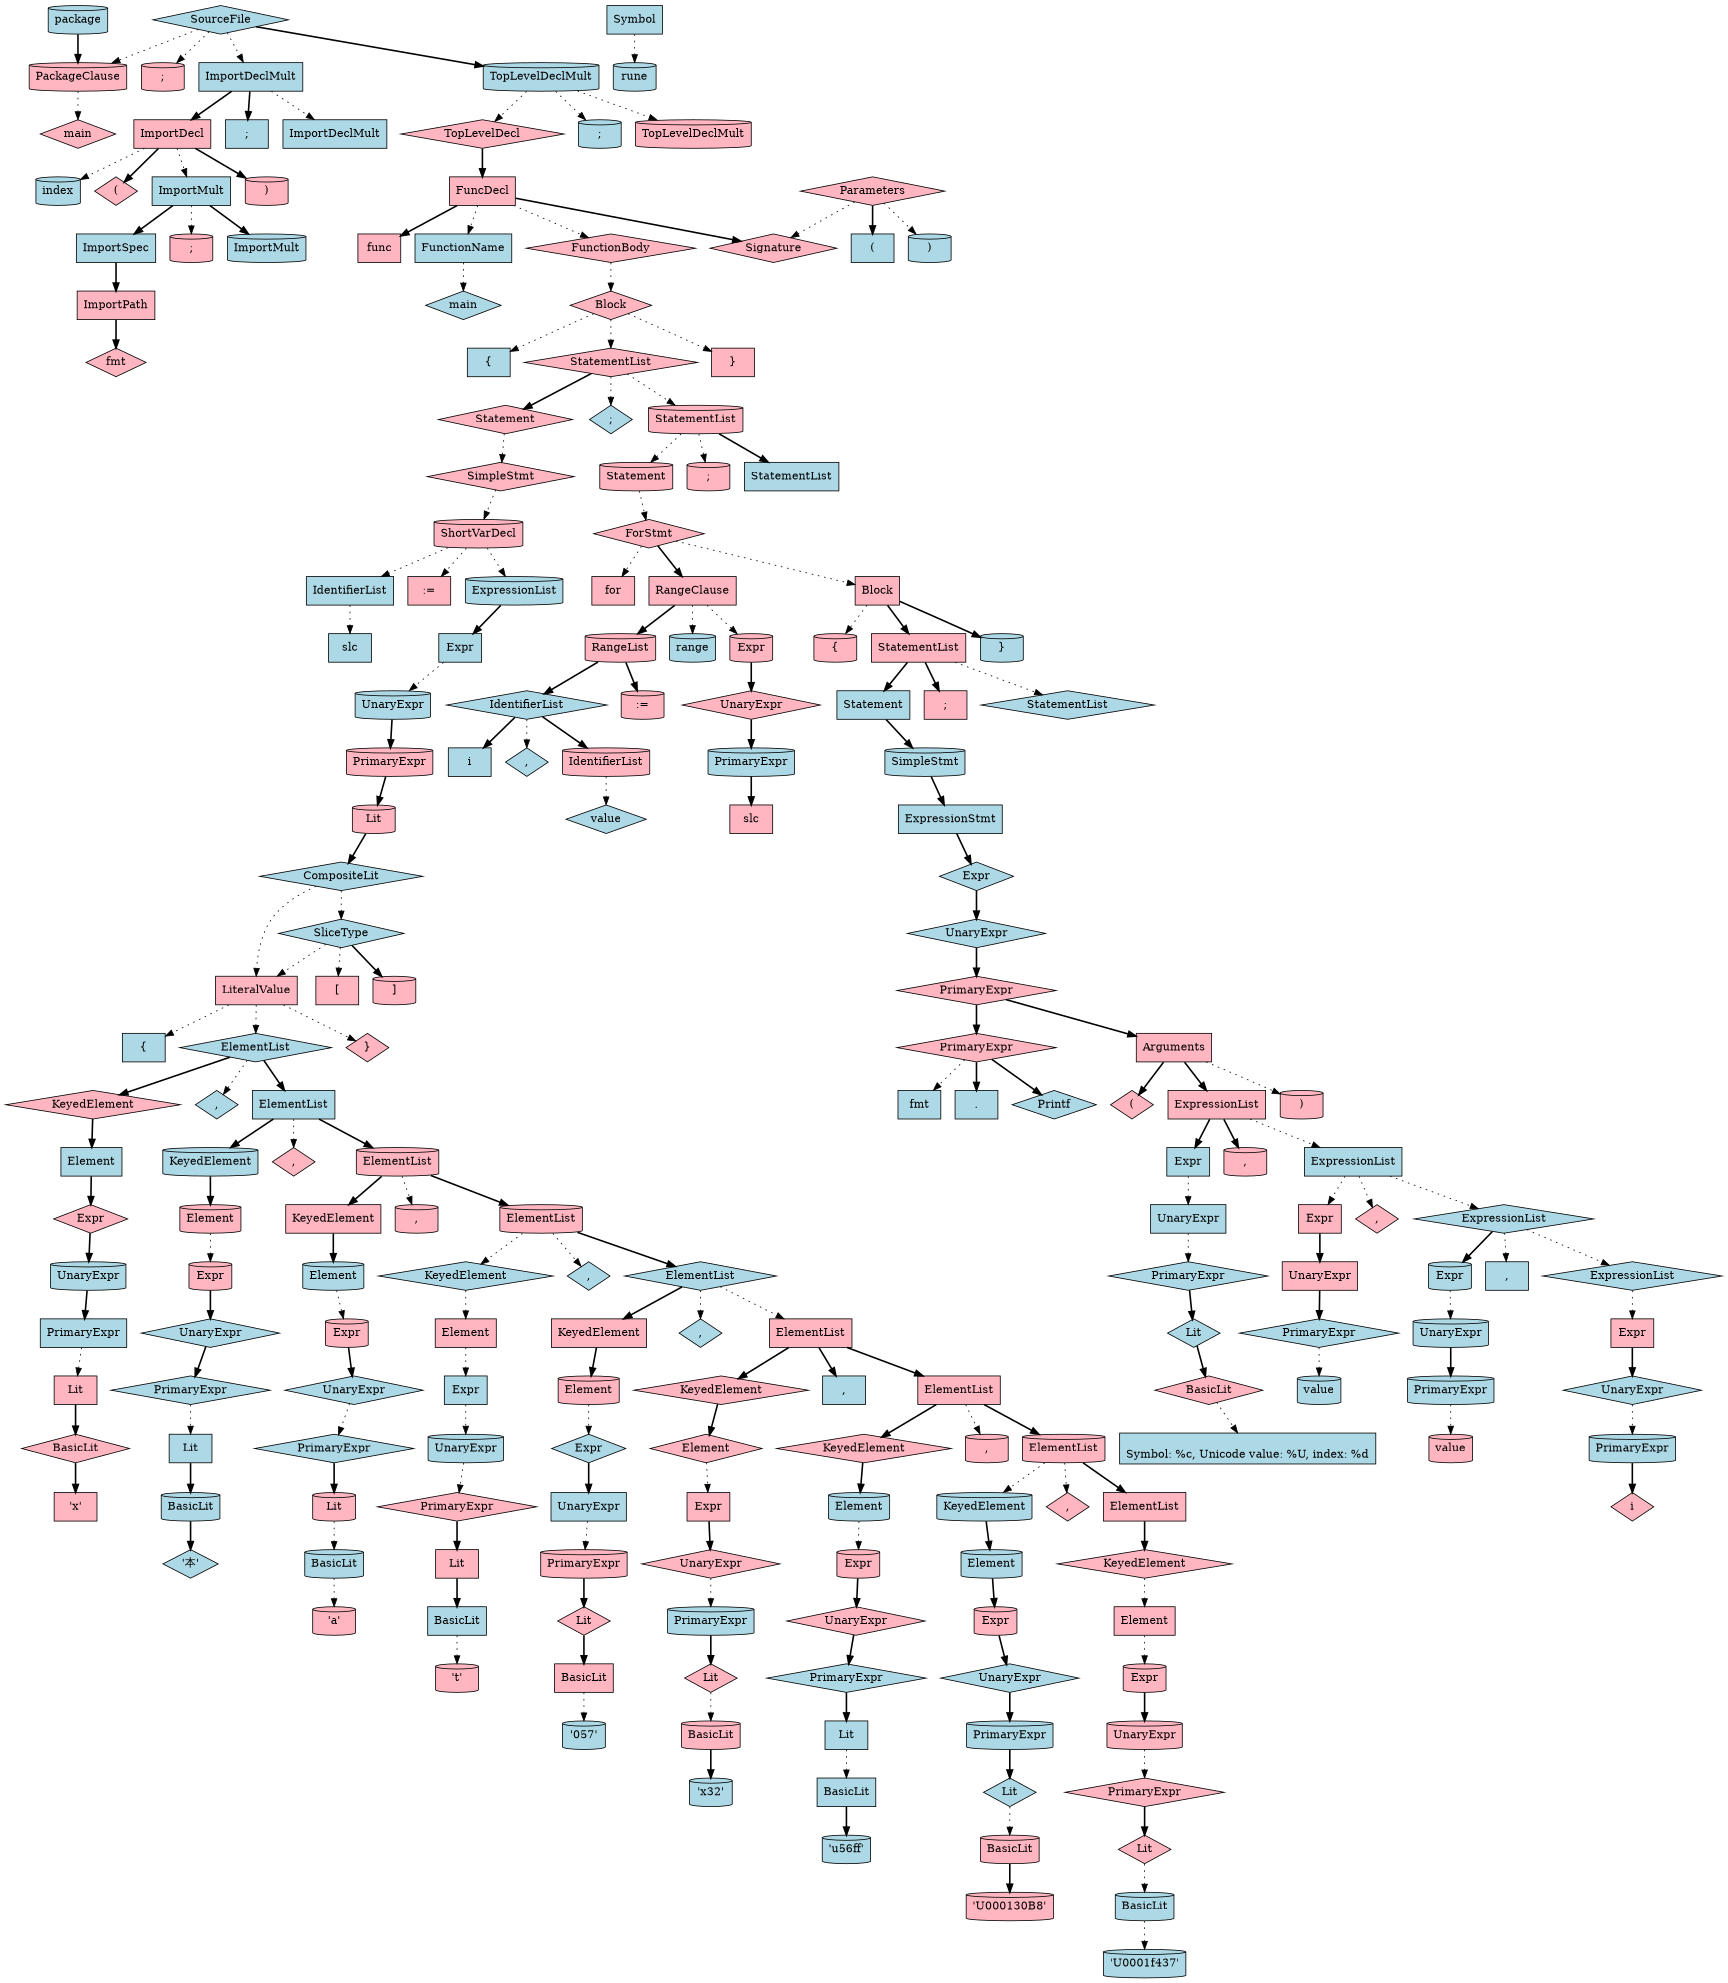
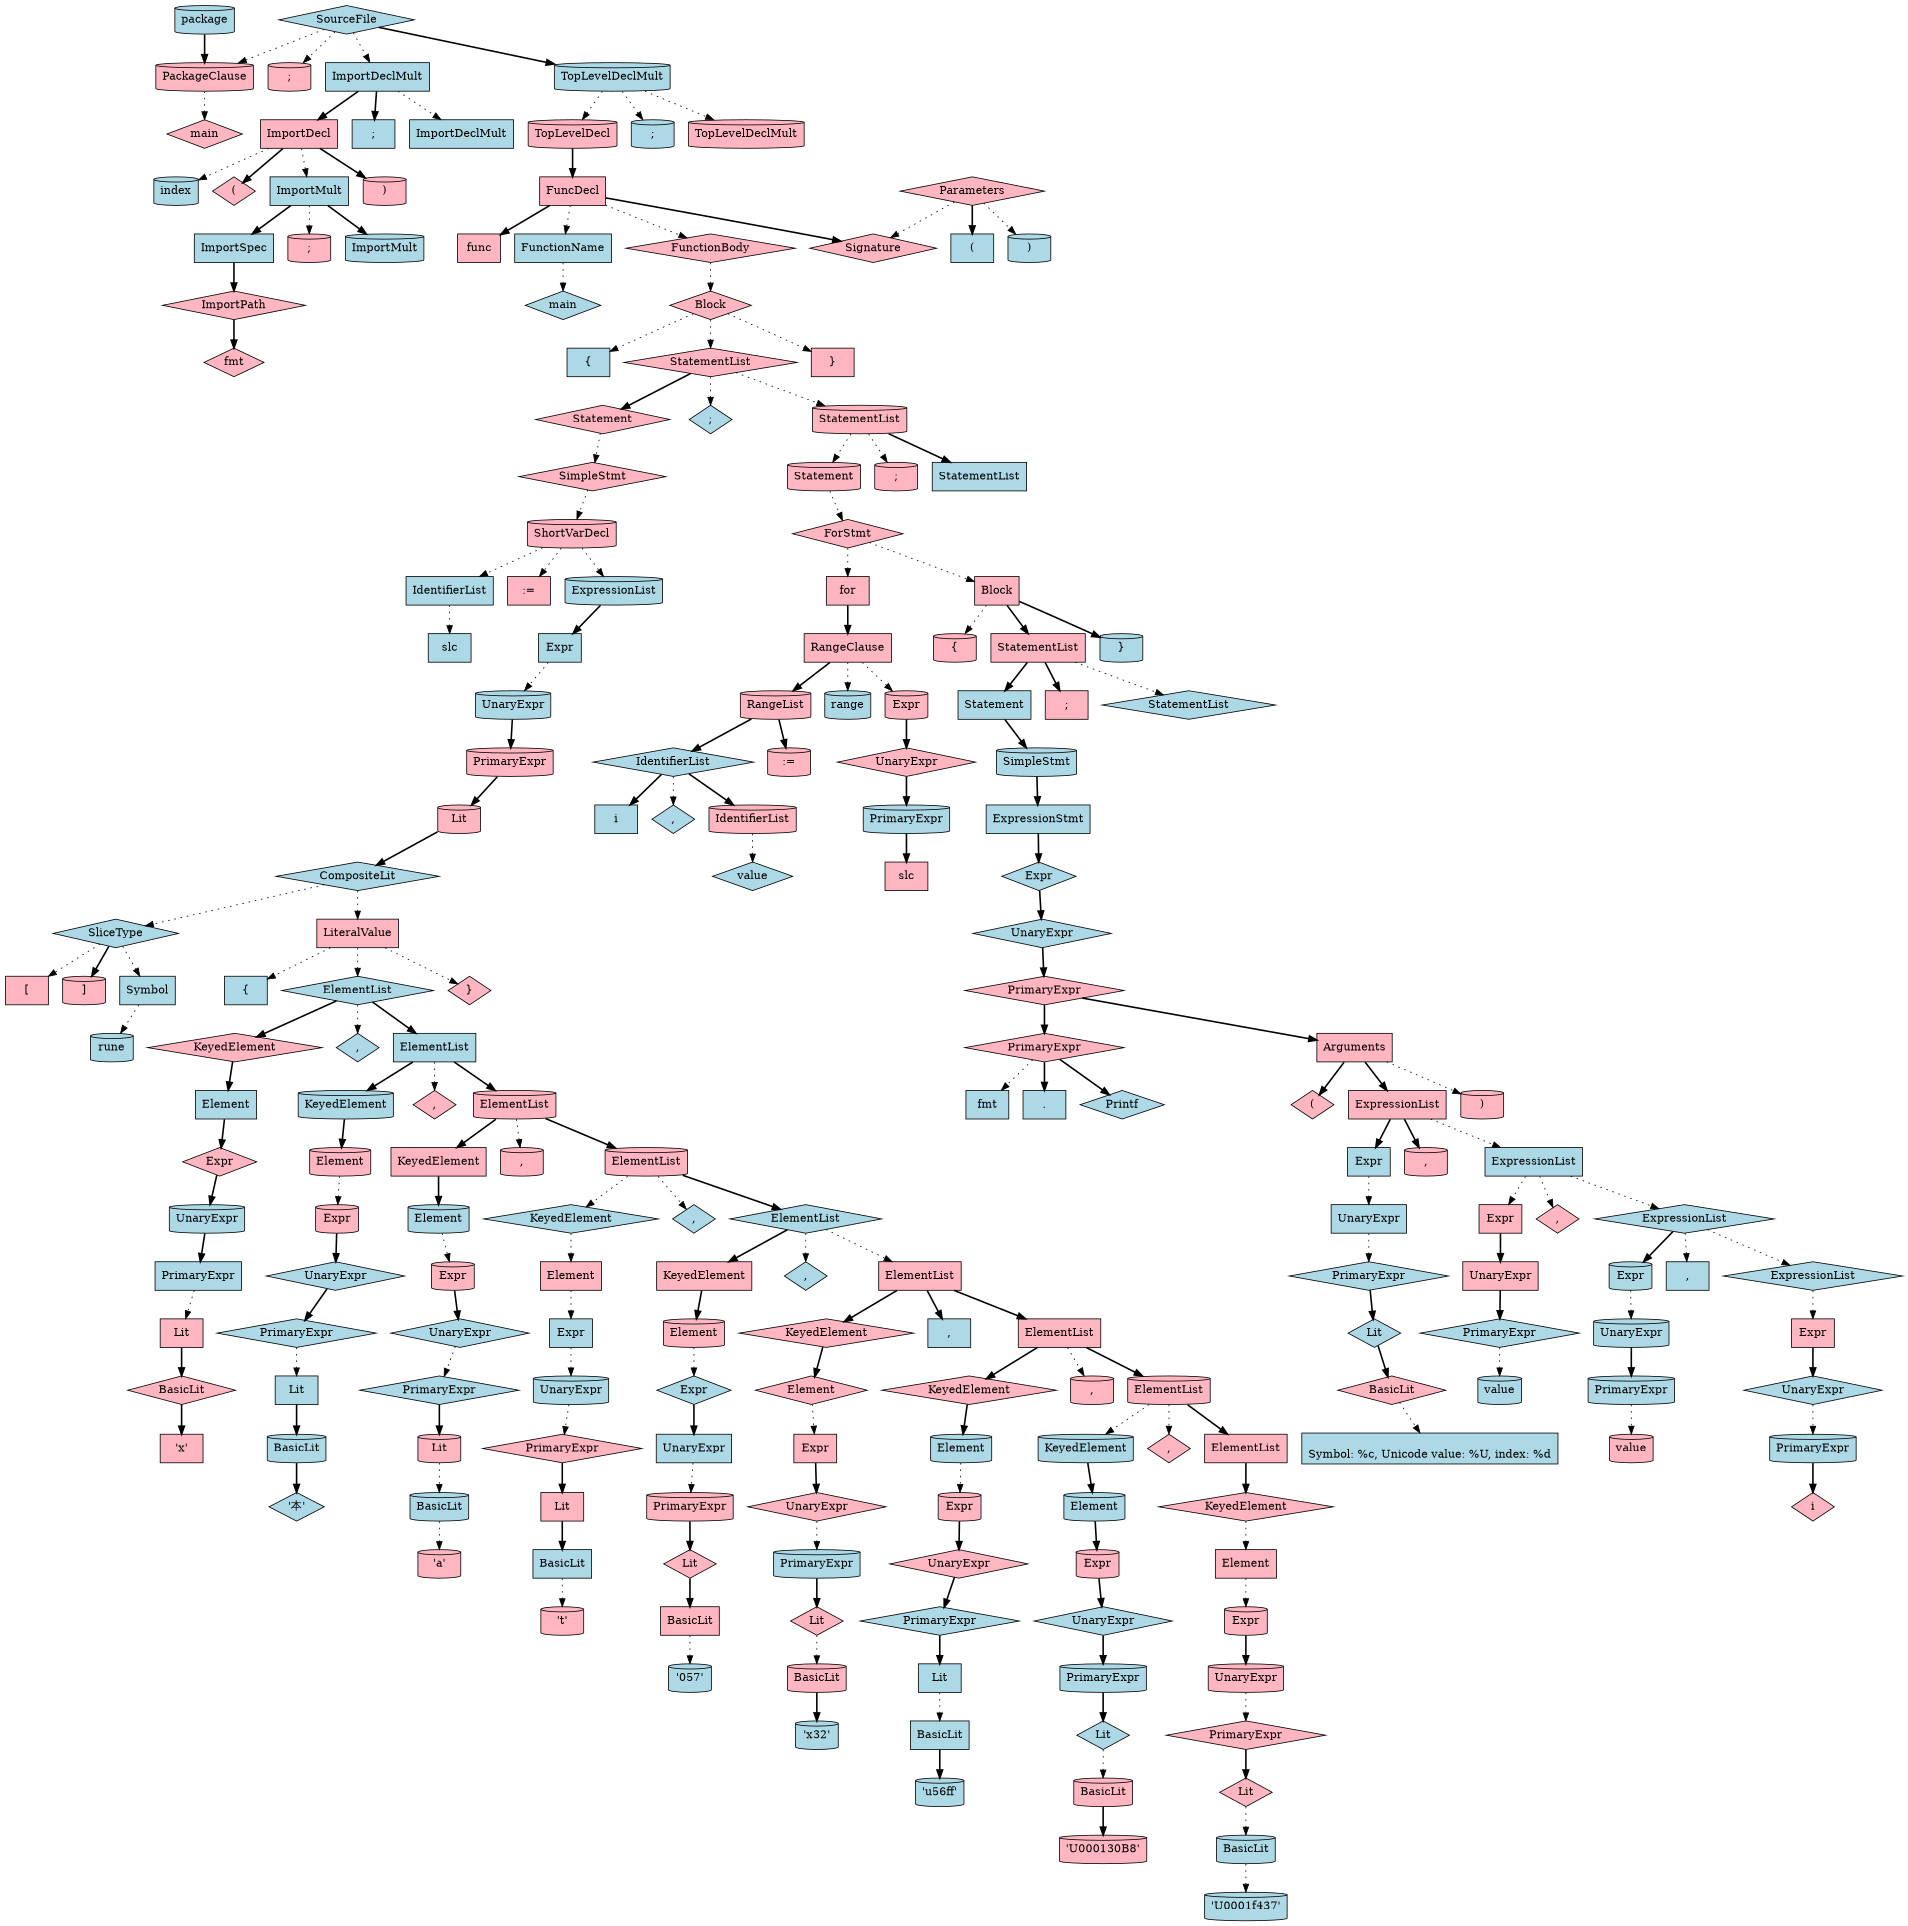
(482, 134) -> (573, 134)
(116, 305) -> (234, 305)
(667, 558) -> (848, 615)
(305, 958) -> (129, 958)
